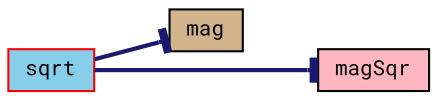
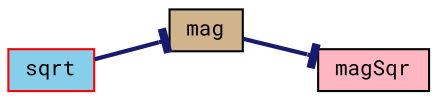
(201, 70) -> (275, 47)
